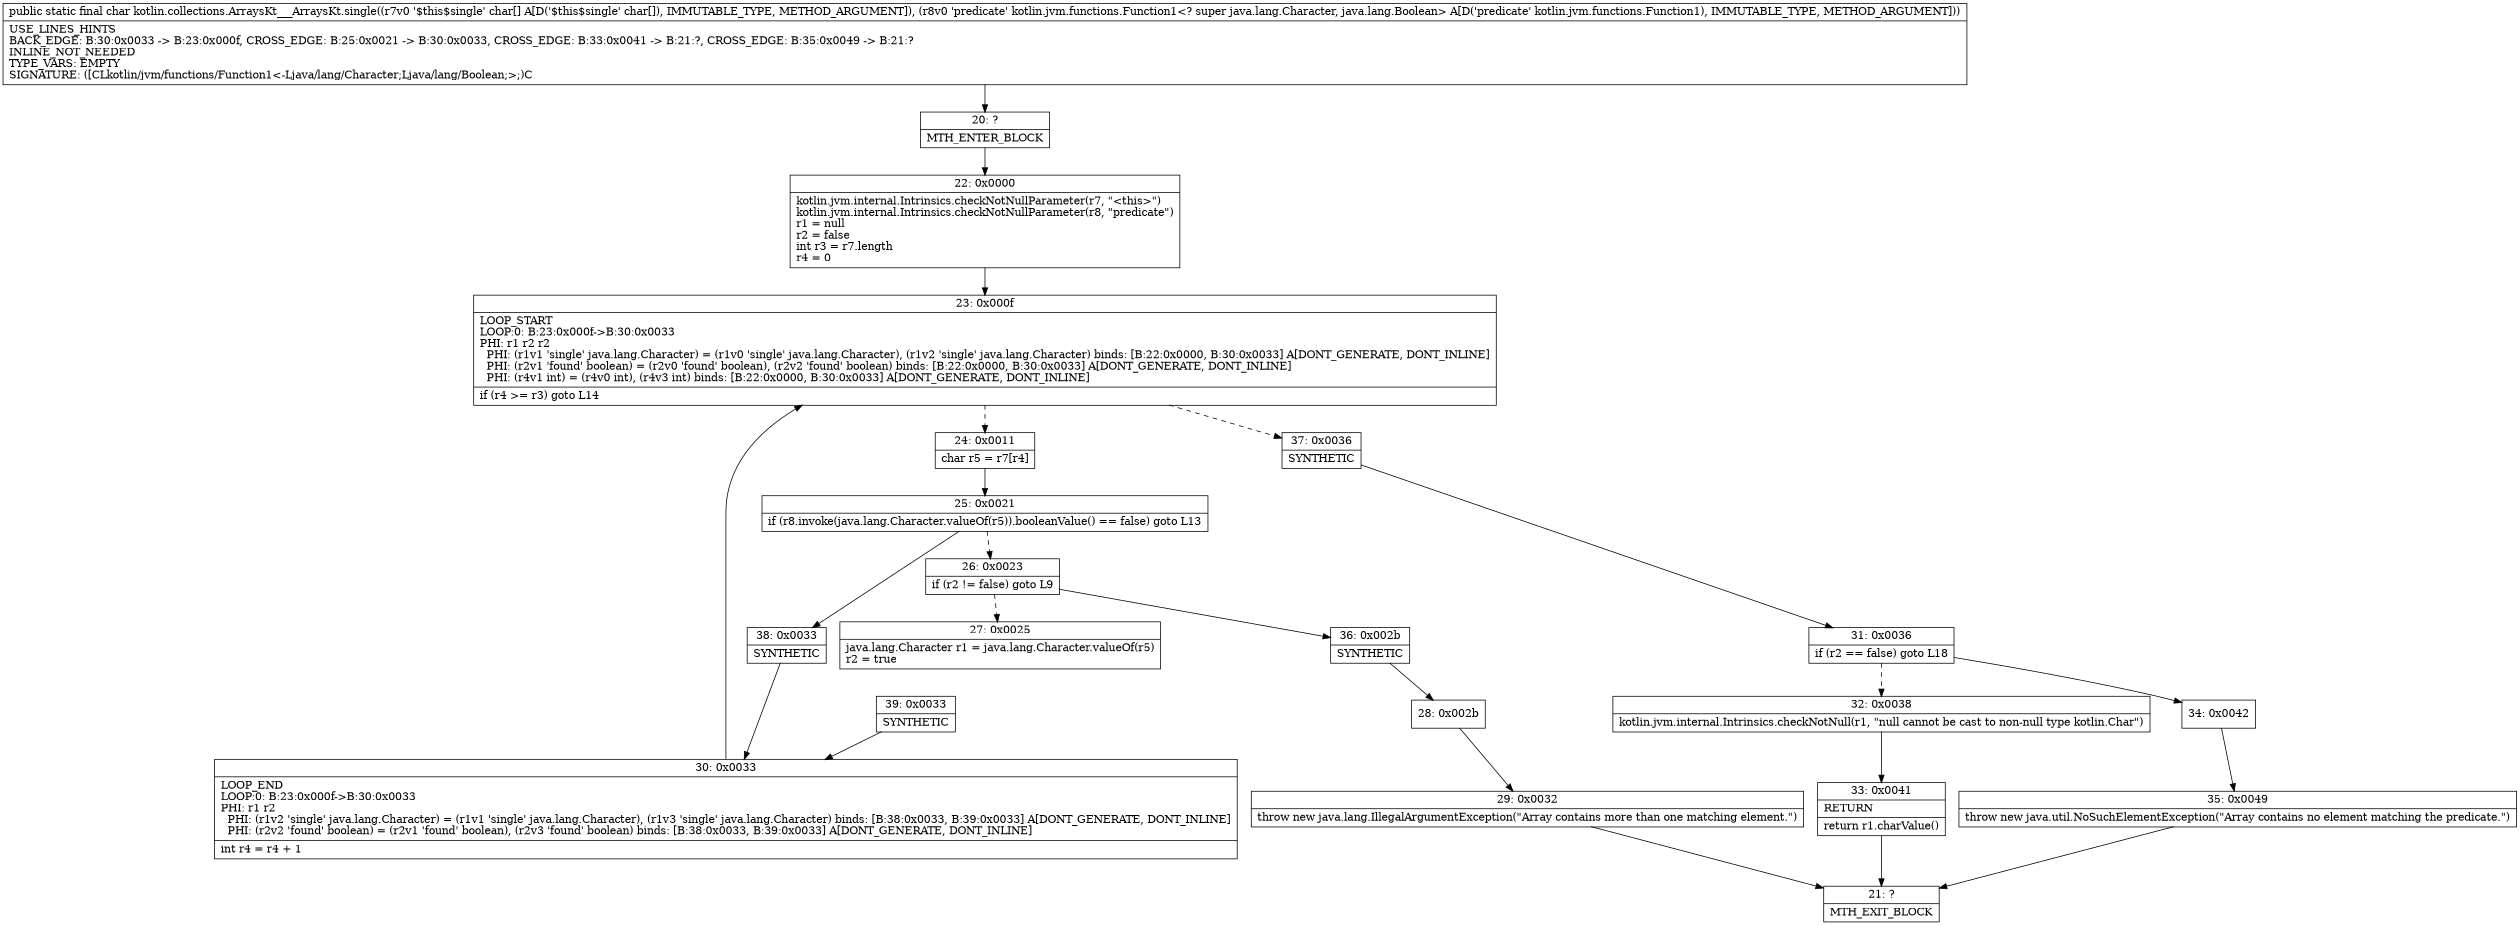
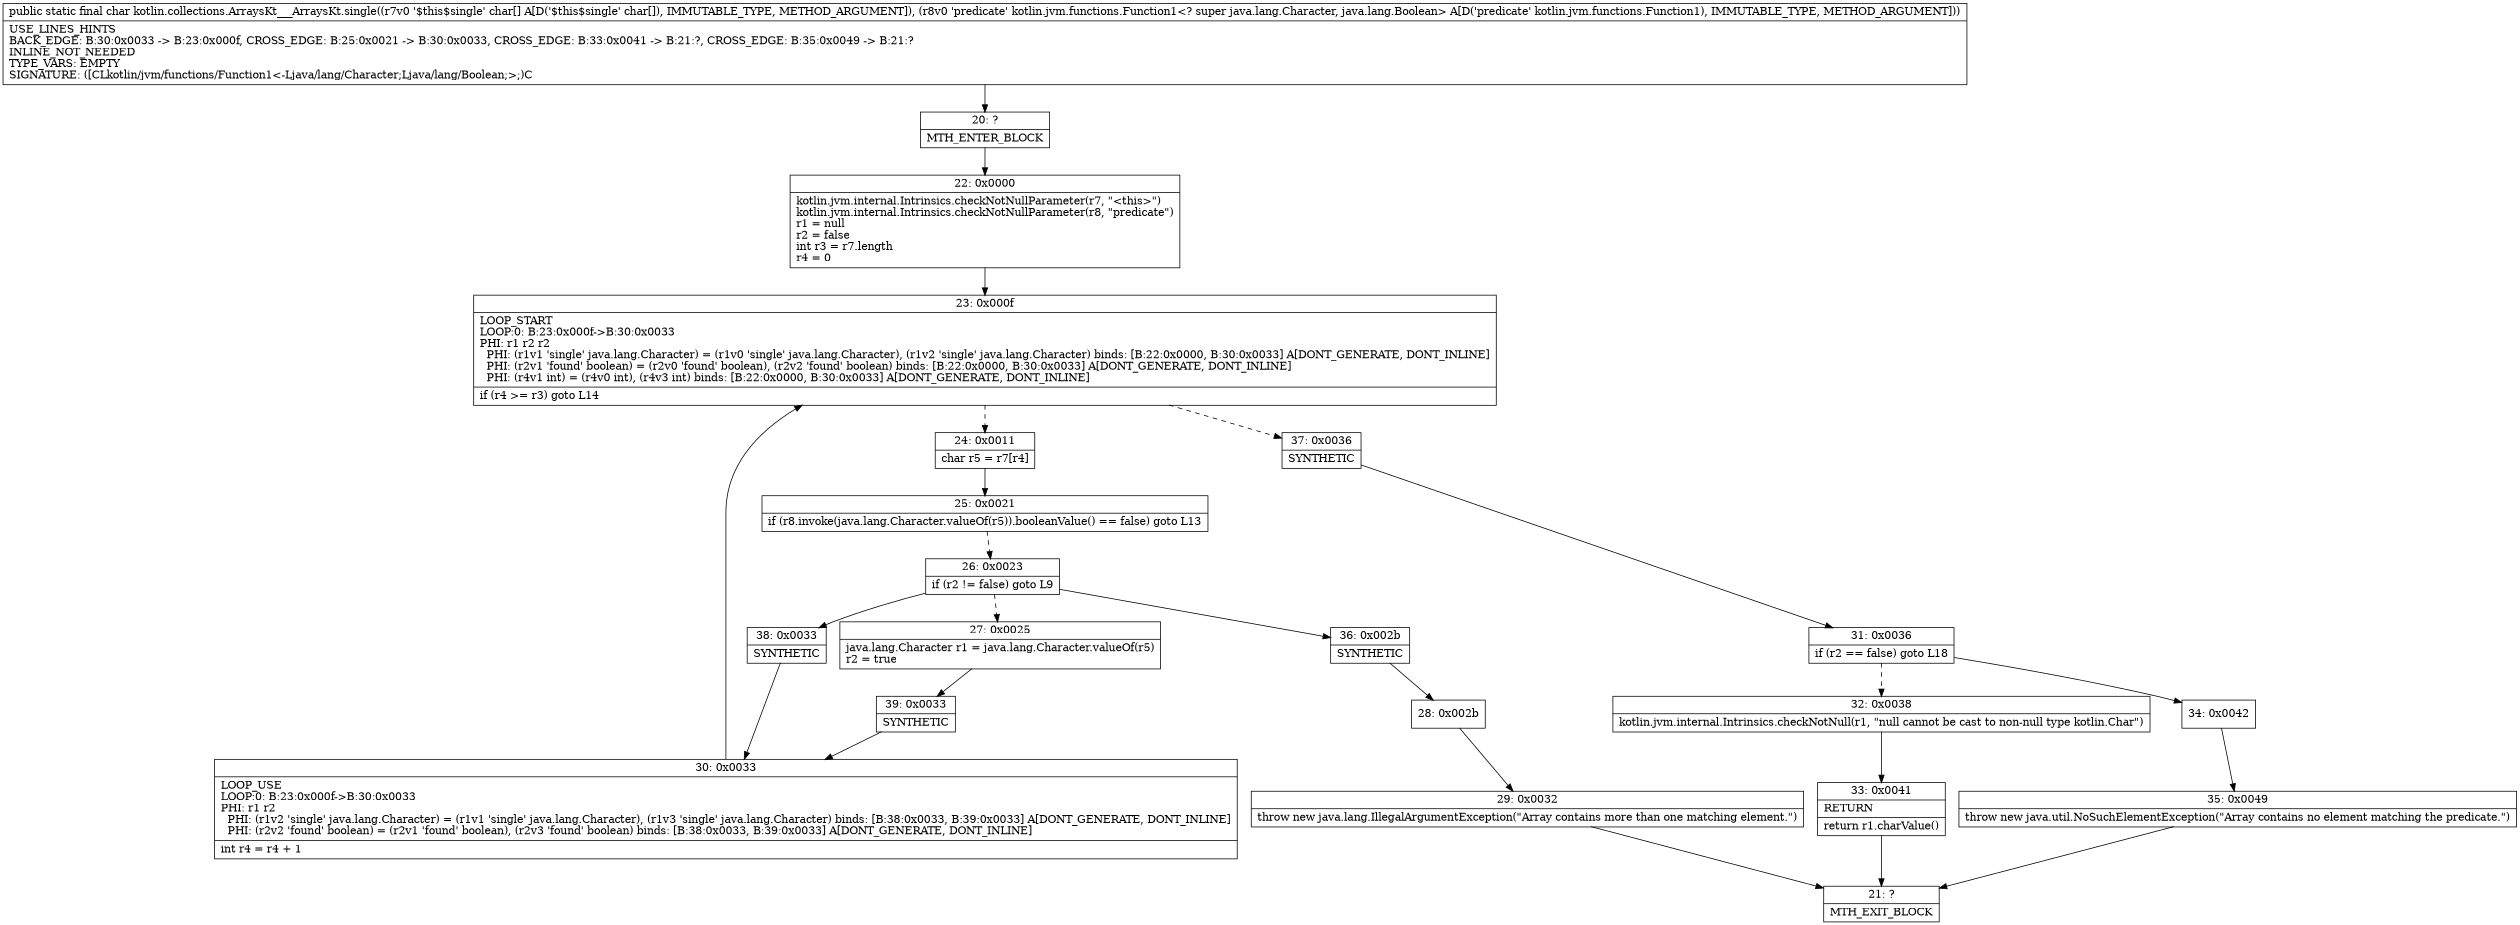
(889, 577) -> (875, 607)
none -> (958, 680)
(252, 786) -> (251, 786)
